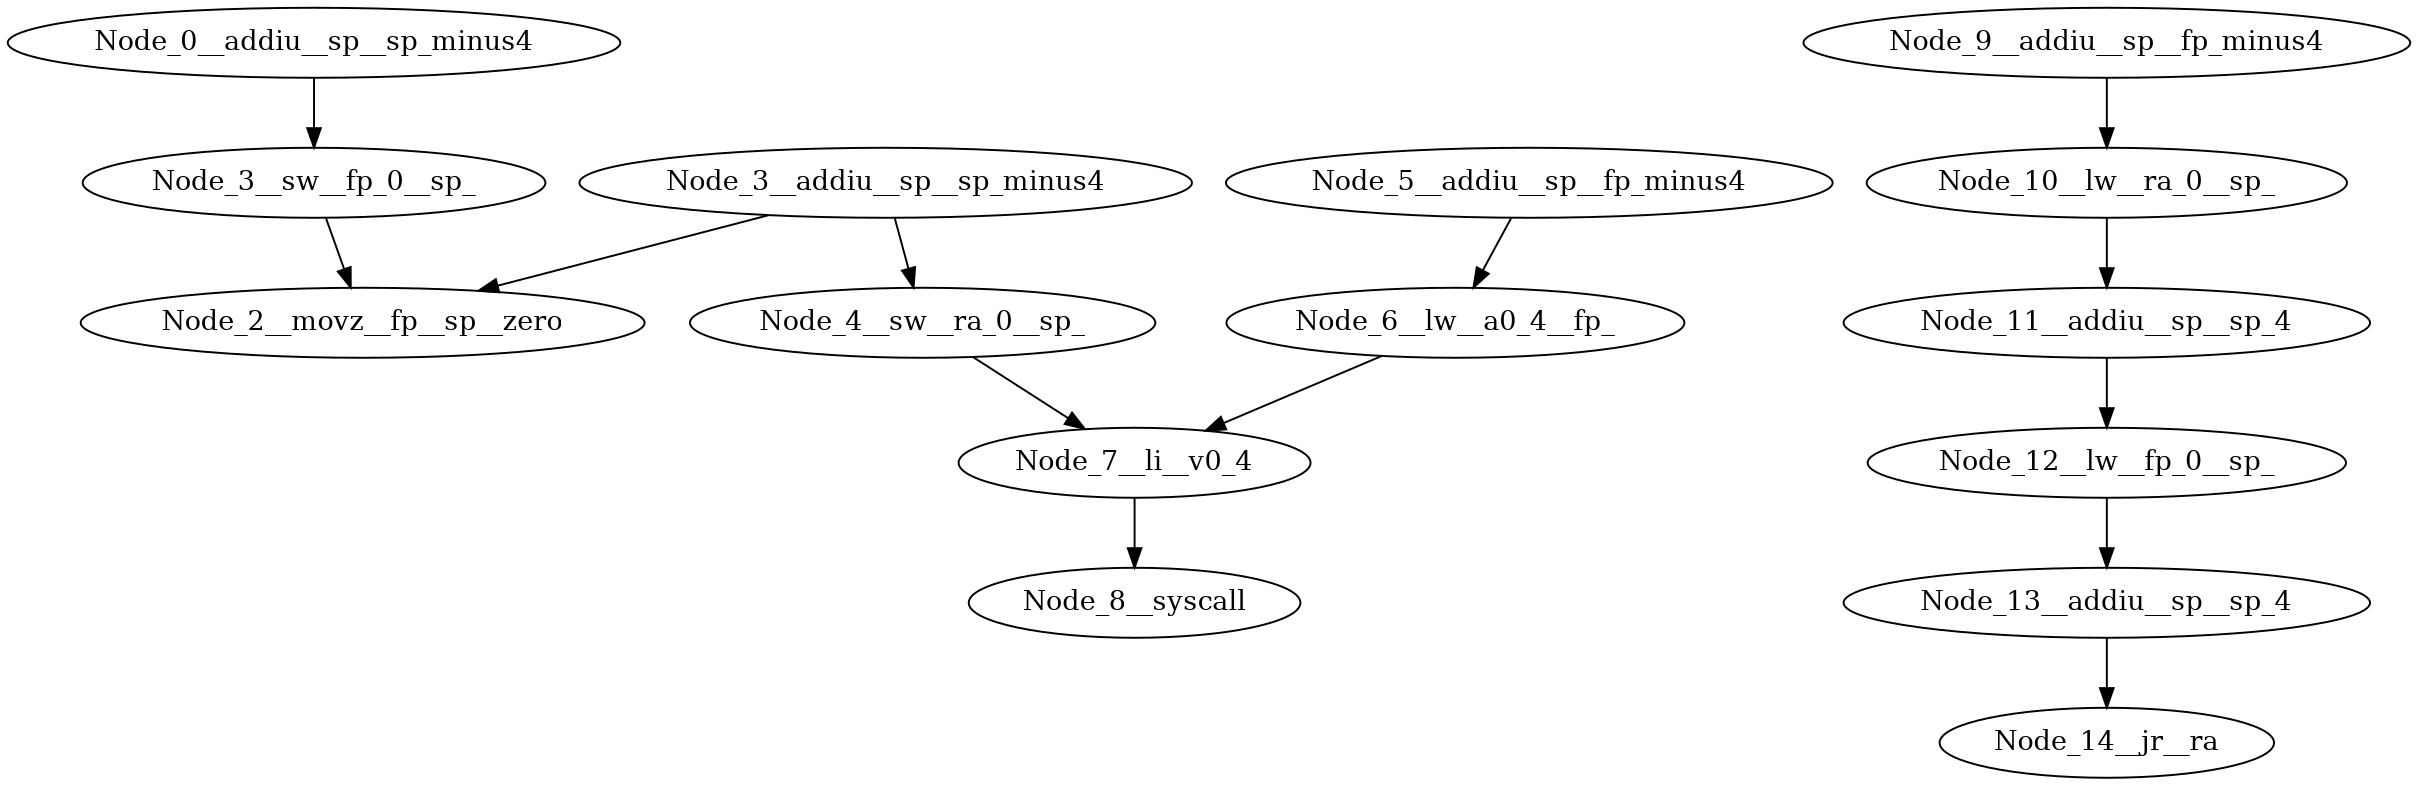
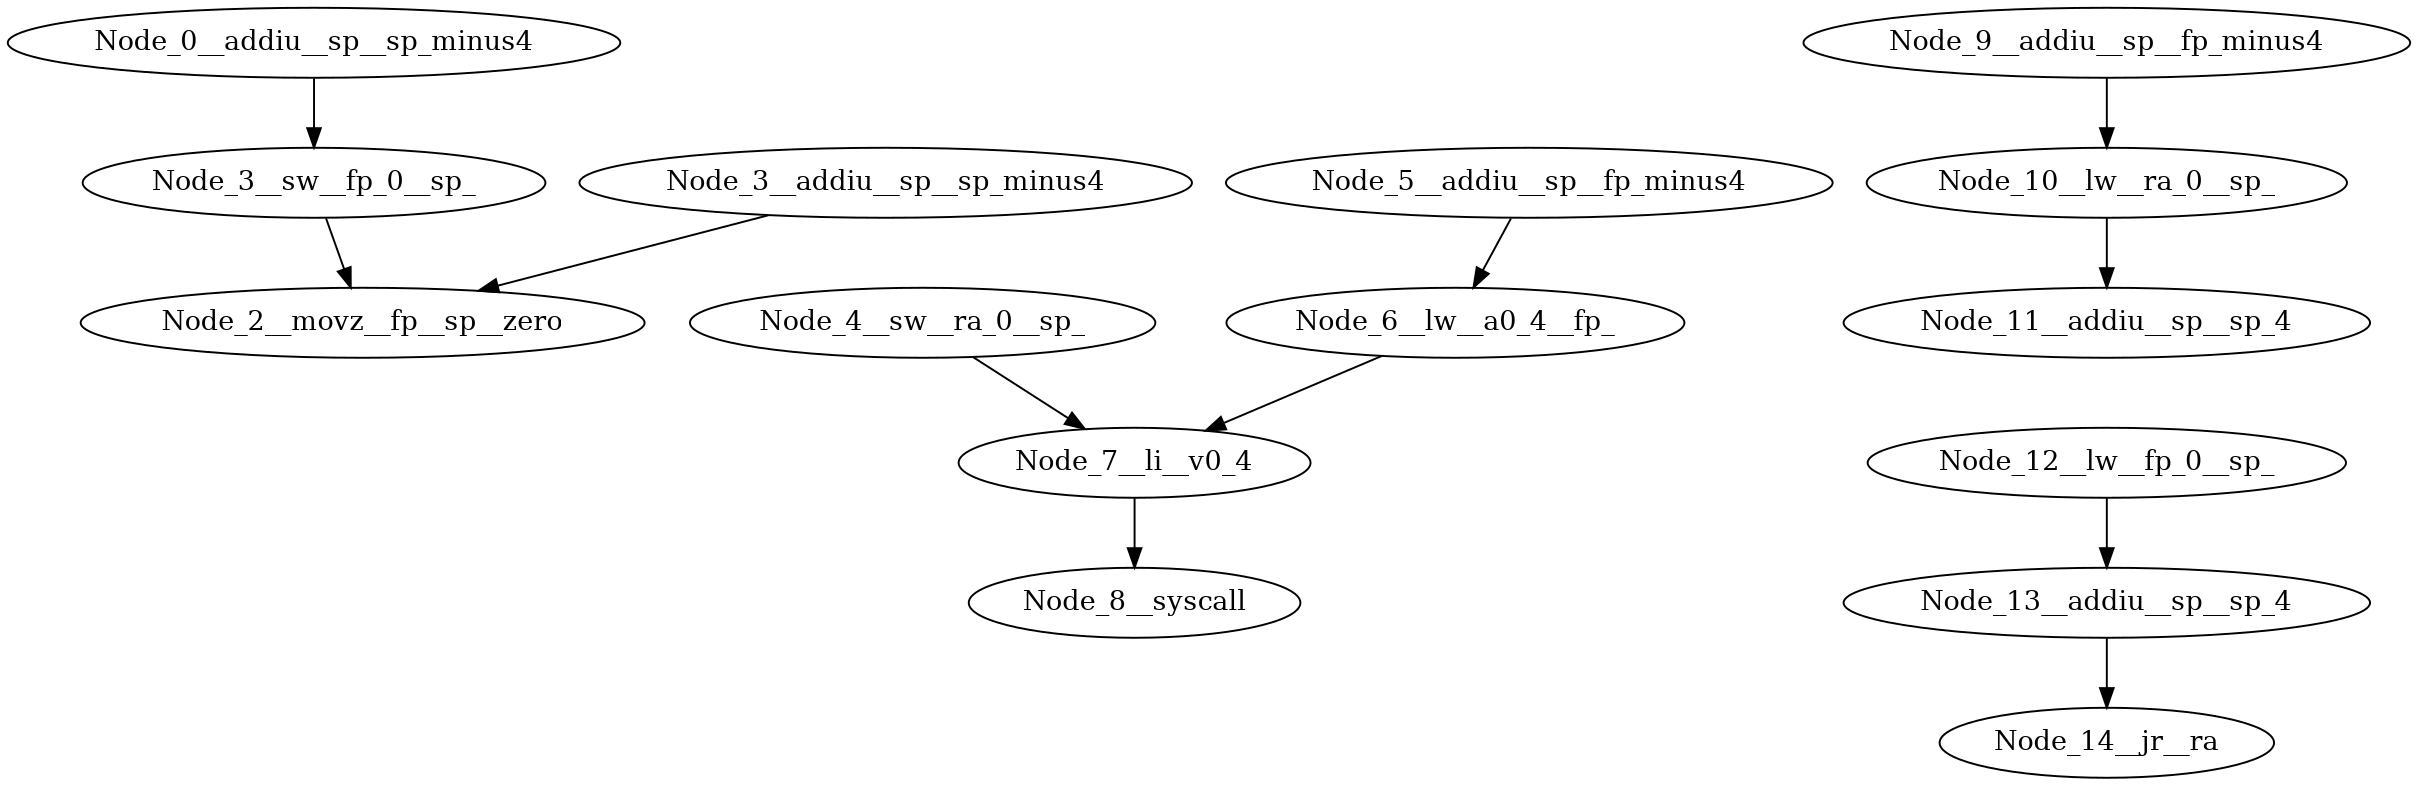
(902, 244) -> none
(2107, 383) -> none
